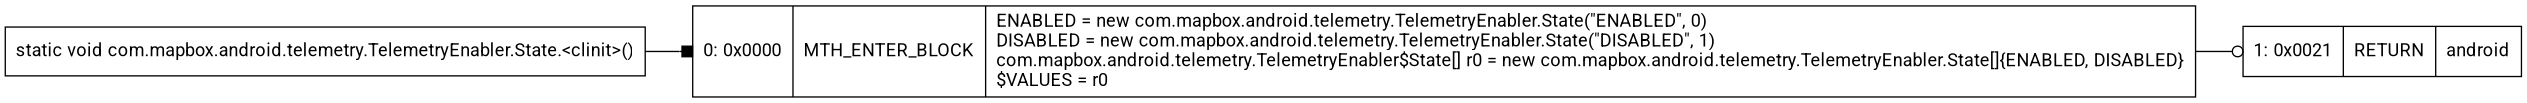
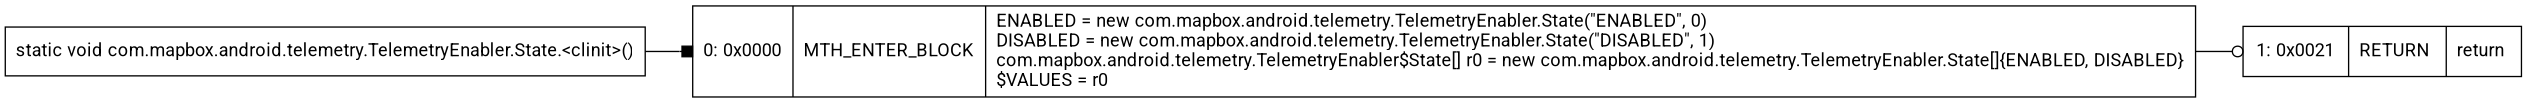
(2479, 51) -> (2481, 51)
